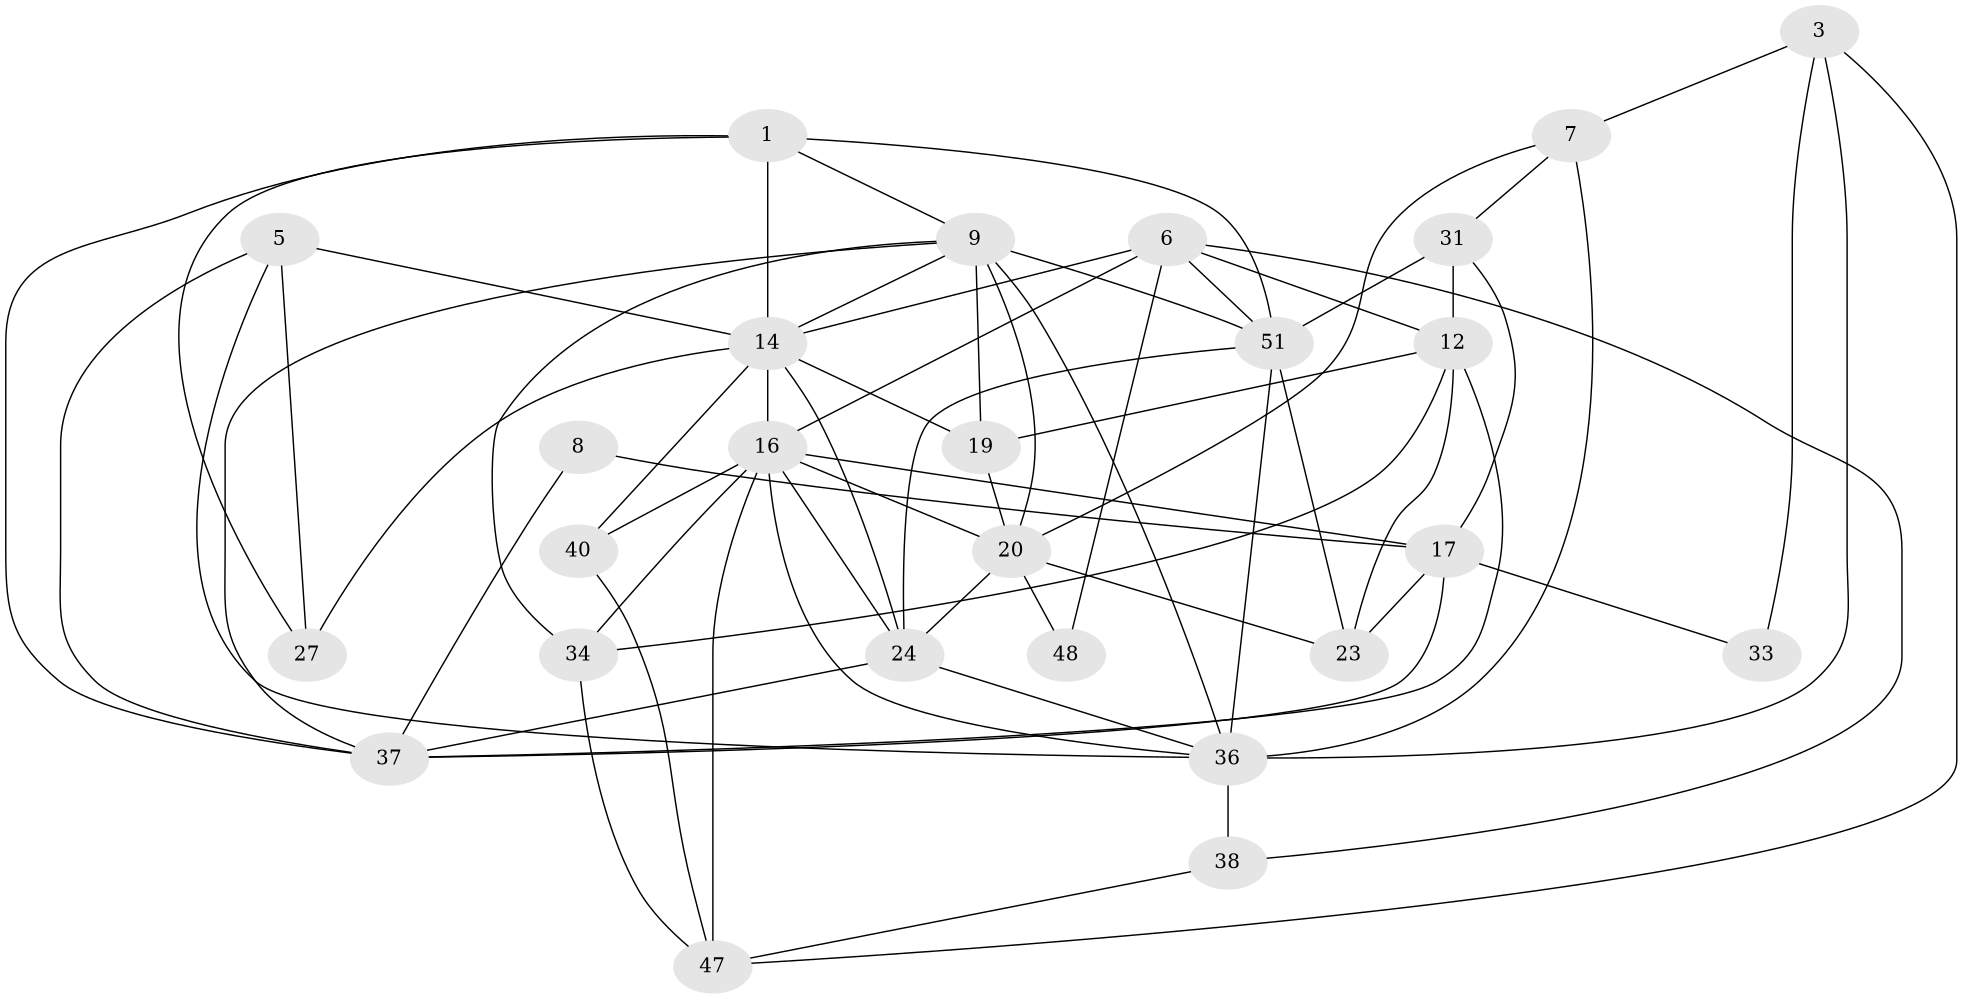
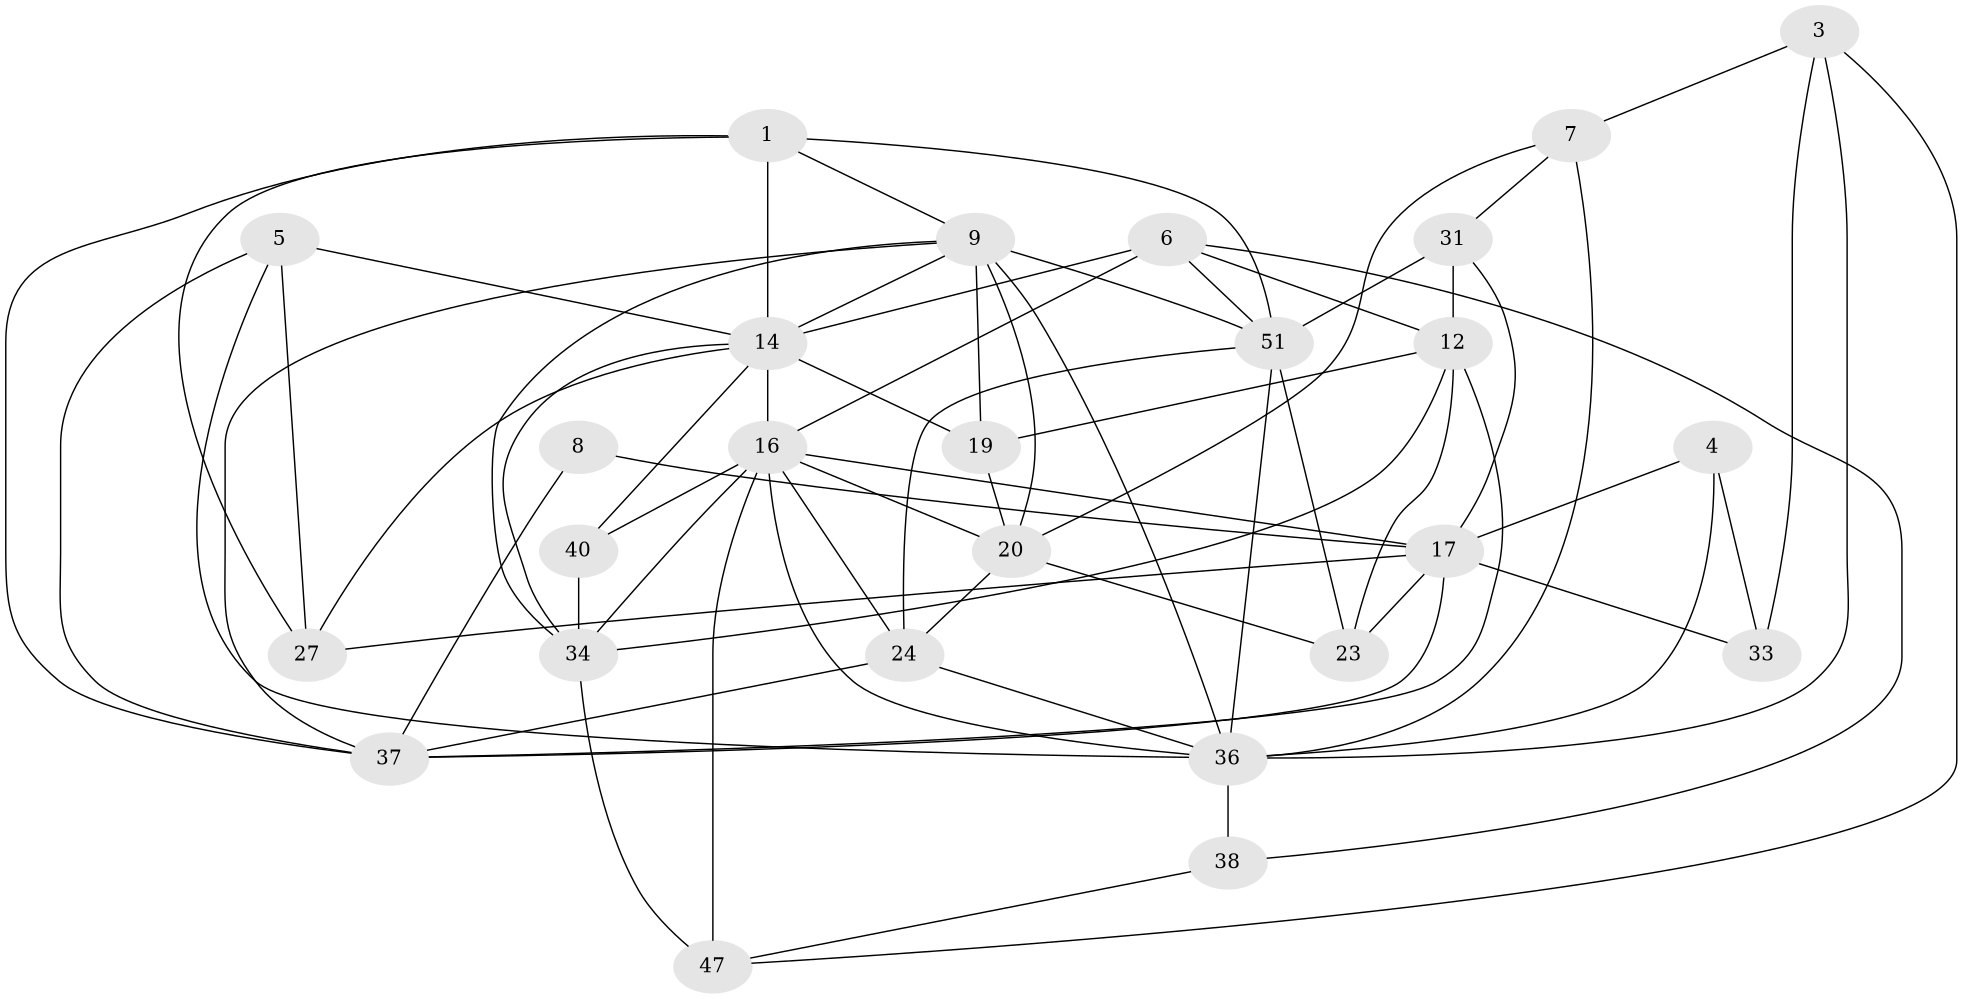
none -> (1713, 447)
(855, 500) -> (525, 424)
none -> (849, 600)
(1066, 655) -> none
(669, 761) -> (579, 603)
